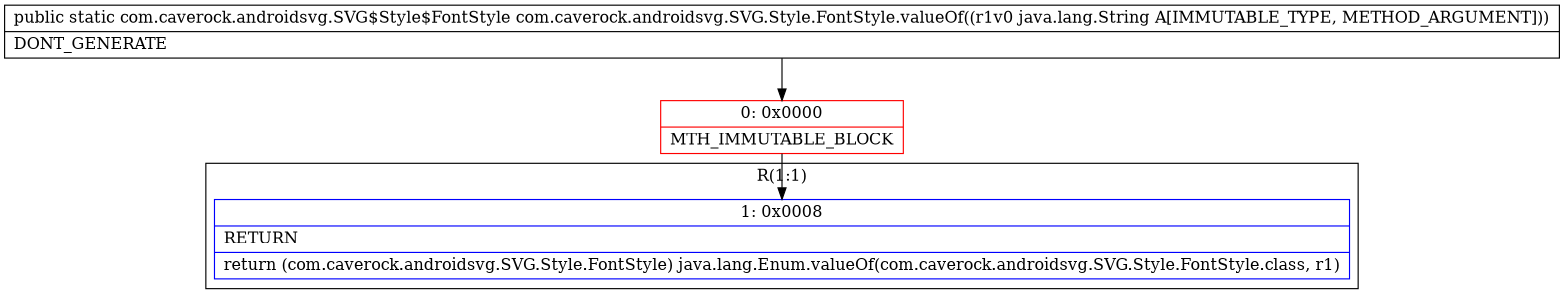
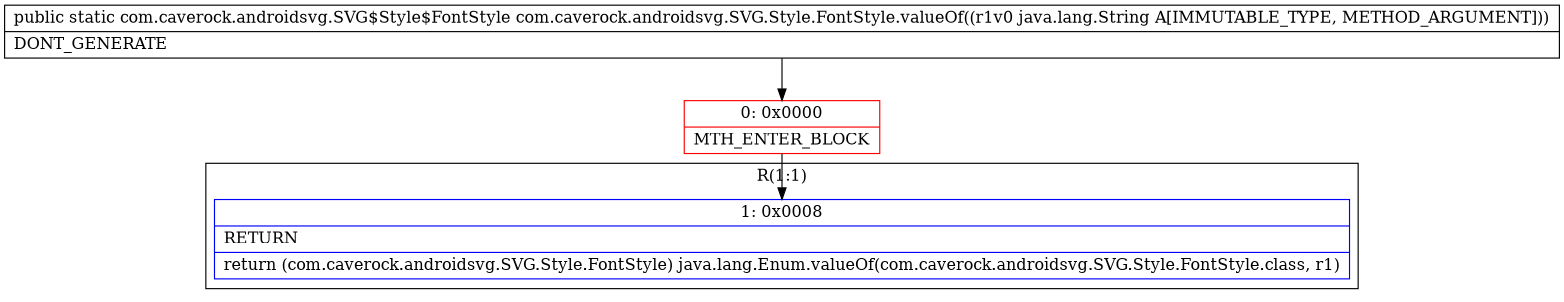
(782, 140) -> (782, 140)
